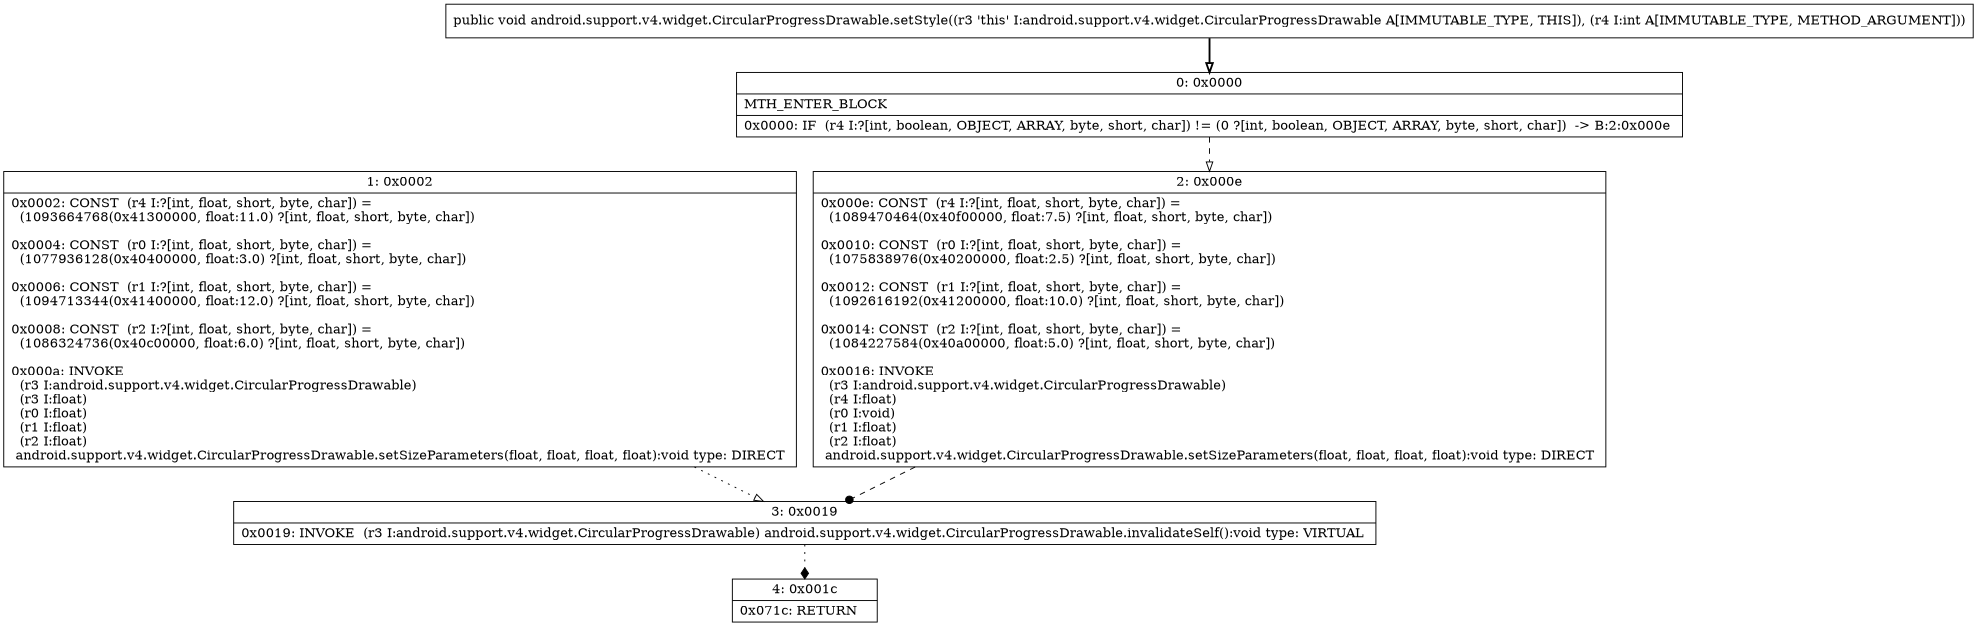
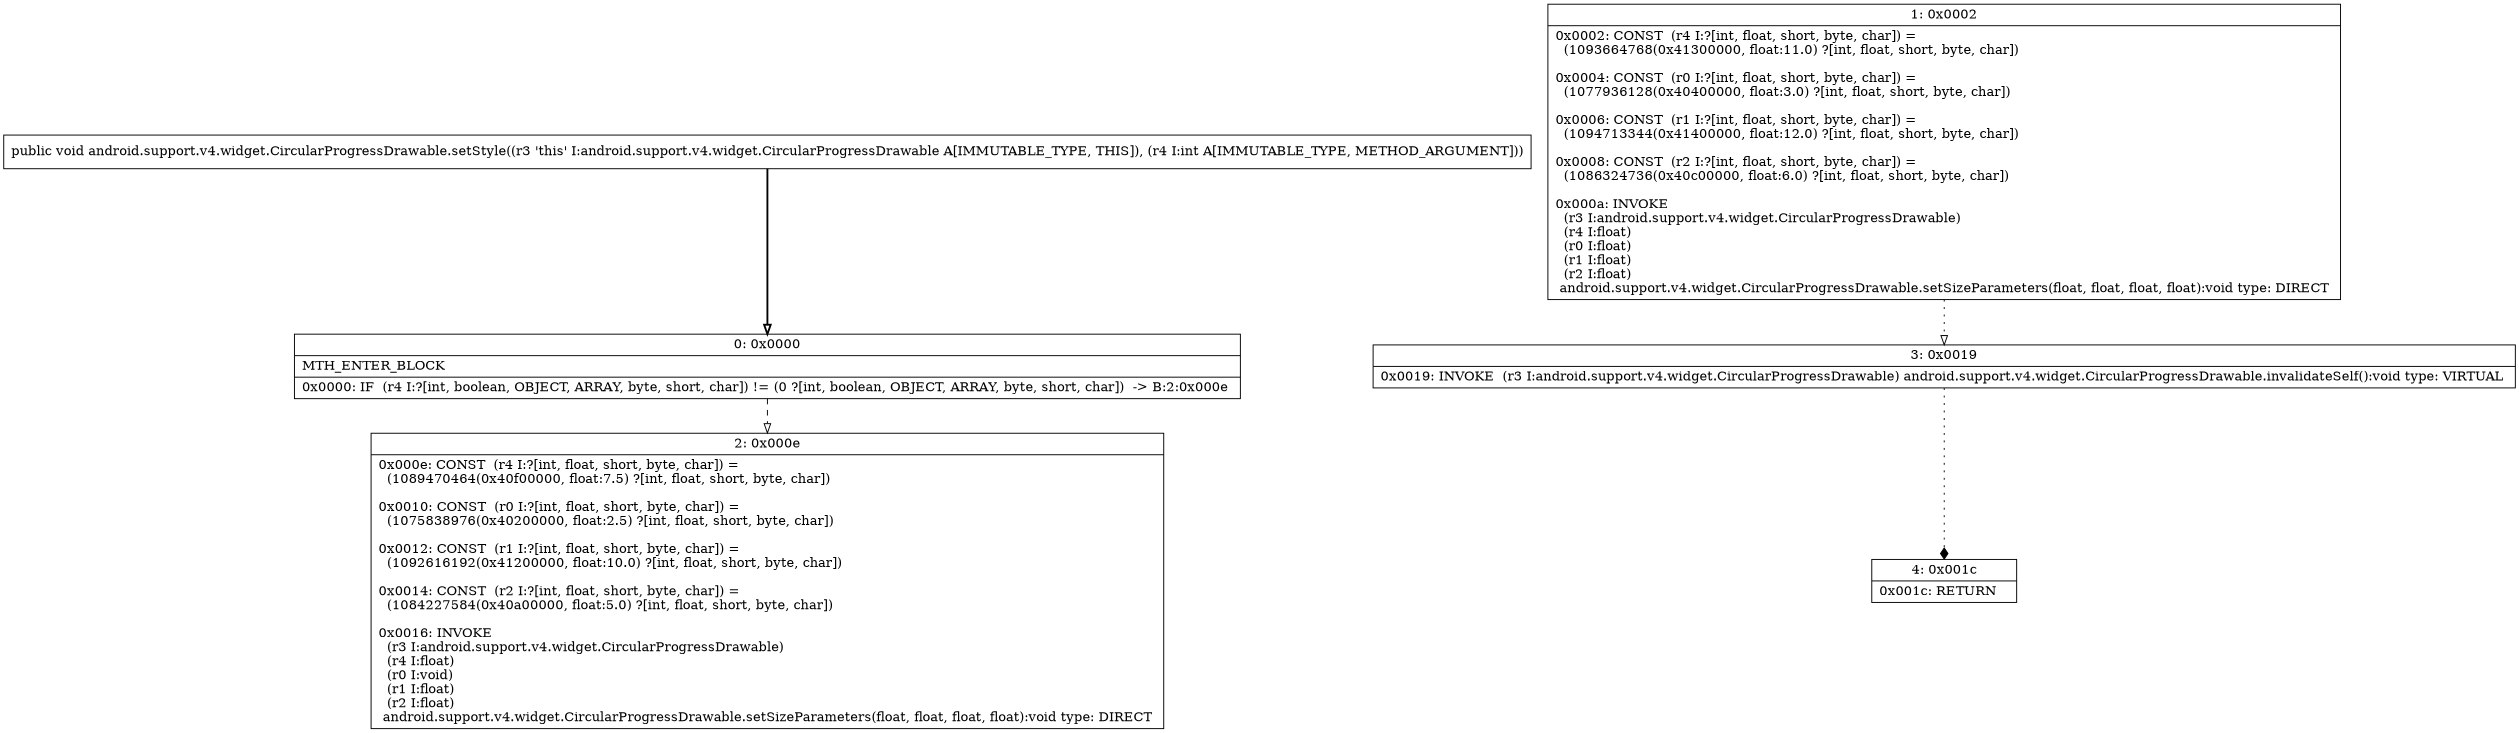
(50, 400) -> (1594, 232)
(884, 483) -> none
(805, 611) -> (1944, 591)
